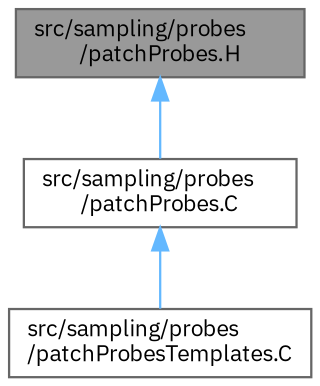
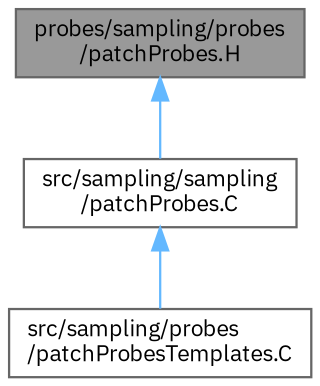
(160, 43) -> (160, 43)
(160, 193) -> (160, 193)
